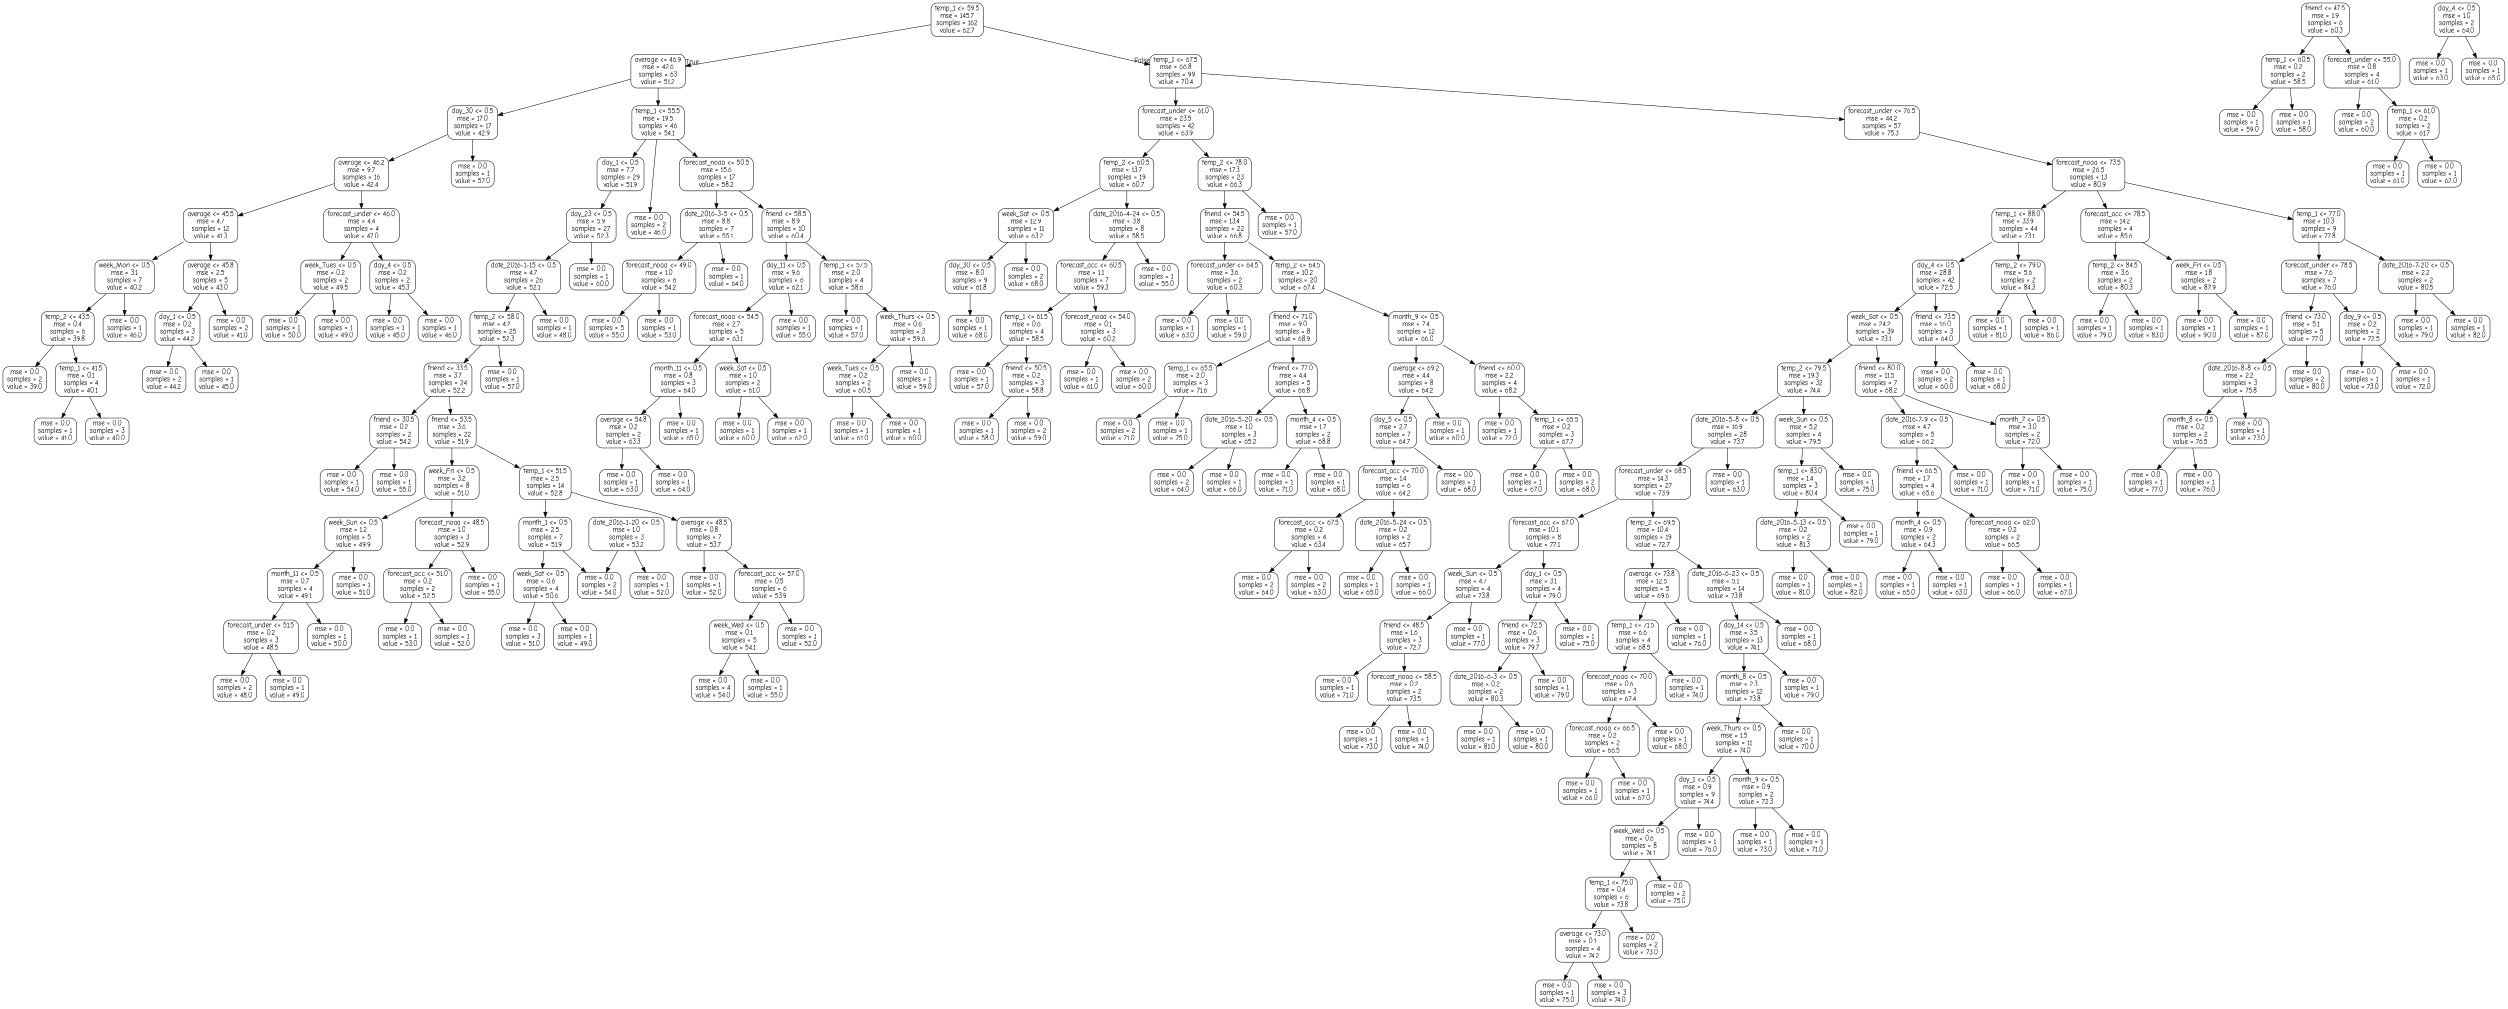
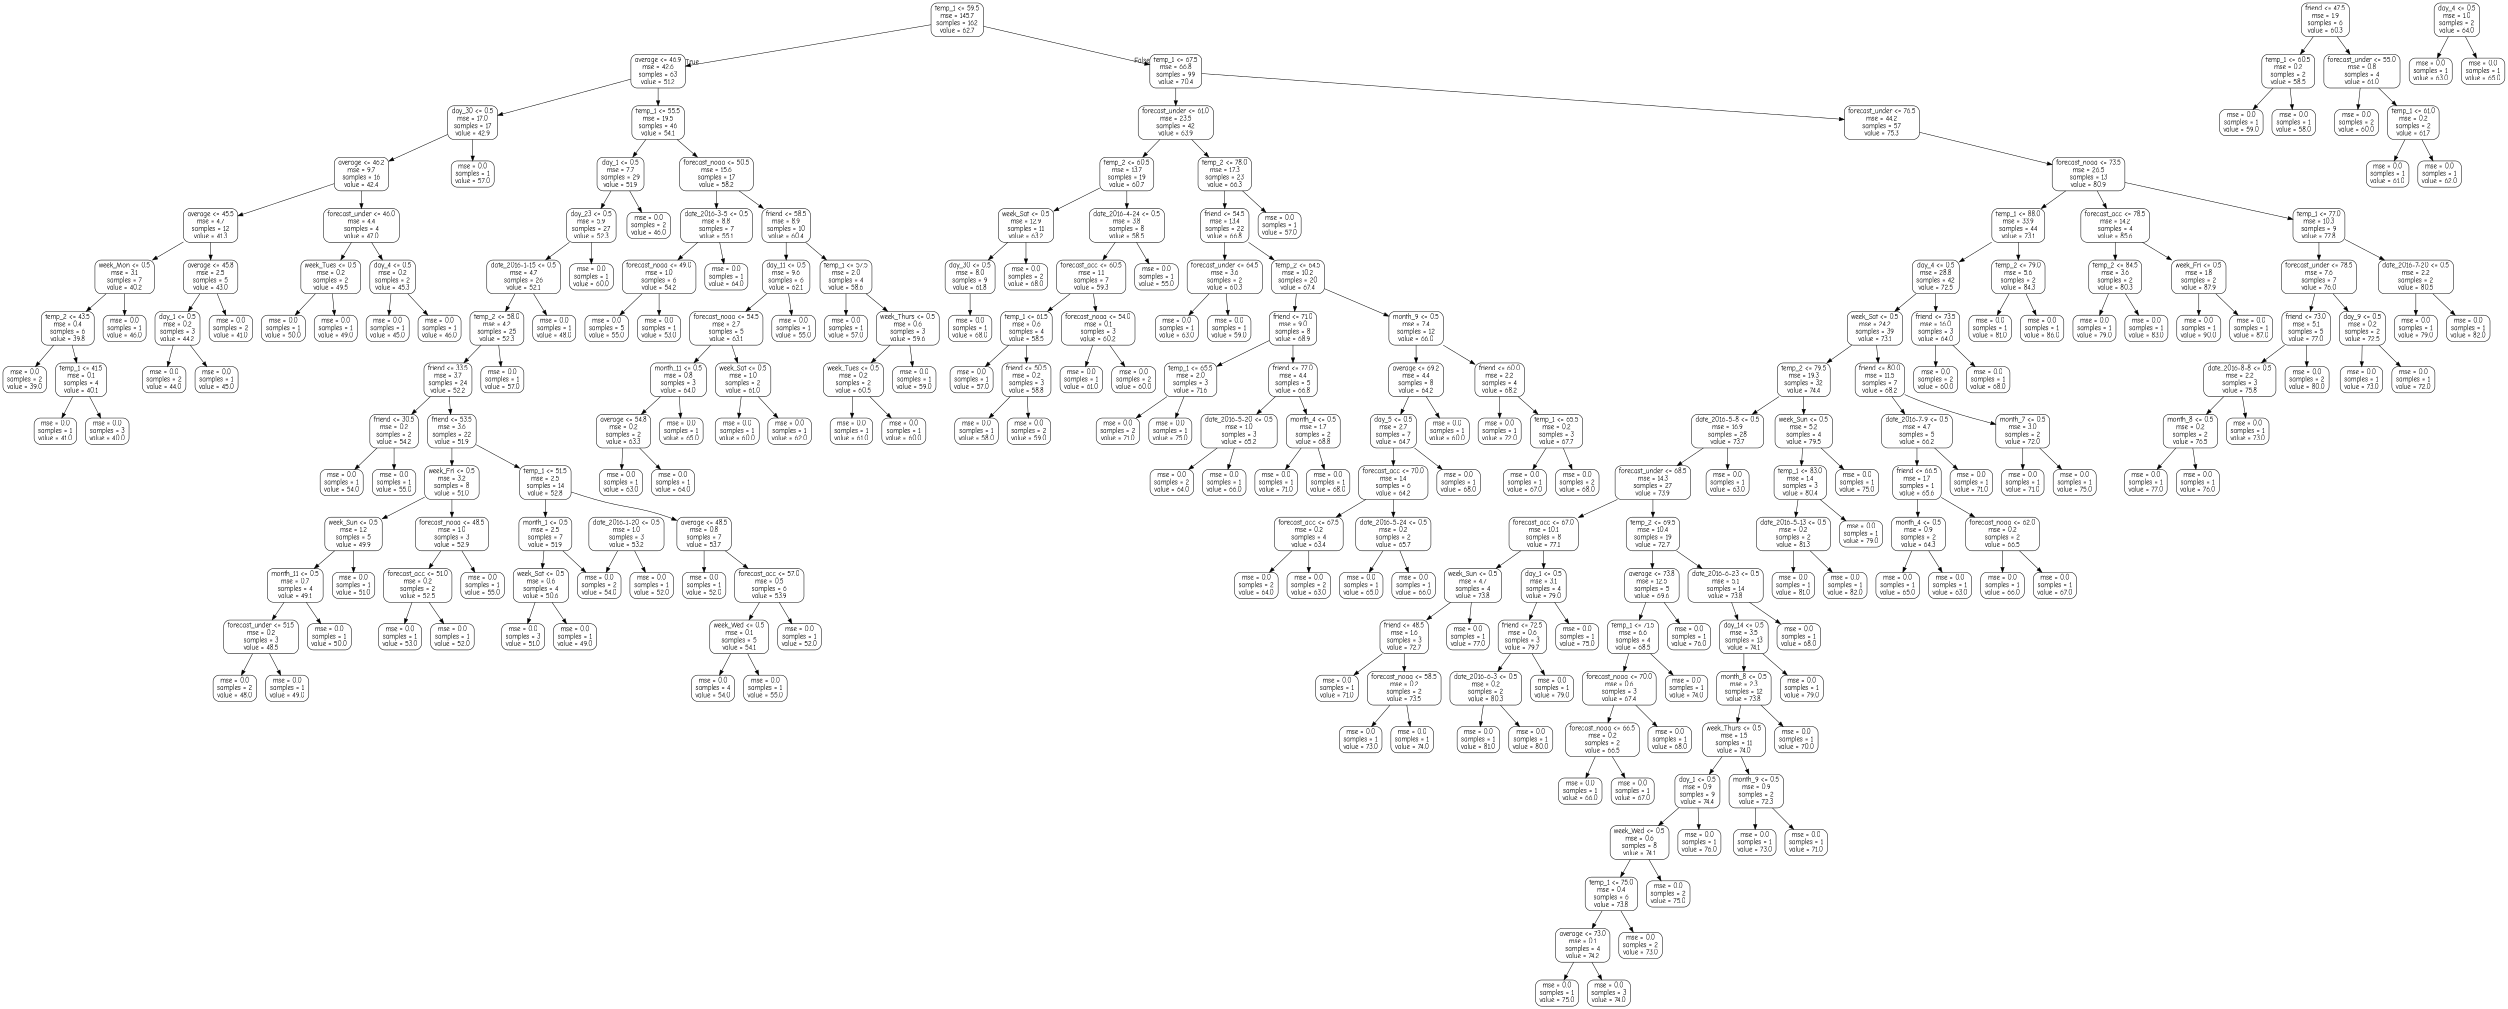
(653, 173) -> (634, 199)
(164, 380) -> (164, 380)
(1917, 483) -> (1917, 483)
